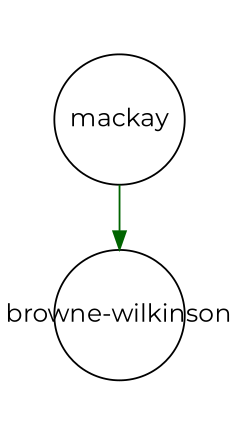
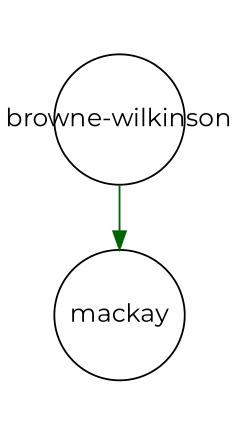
(120, 208) -> (120, 208)
